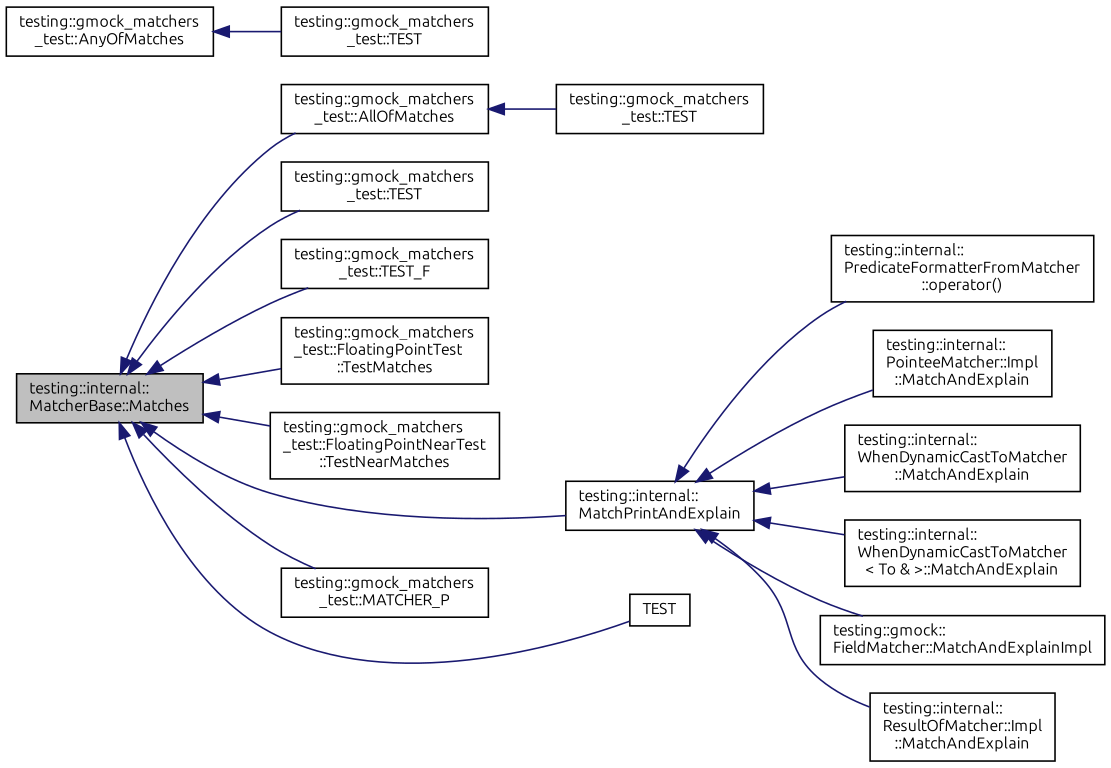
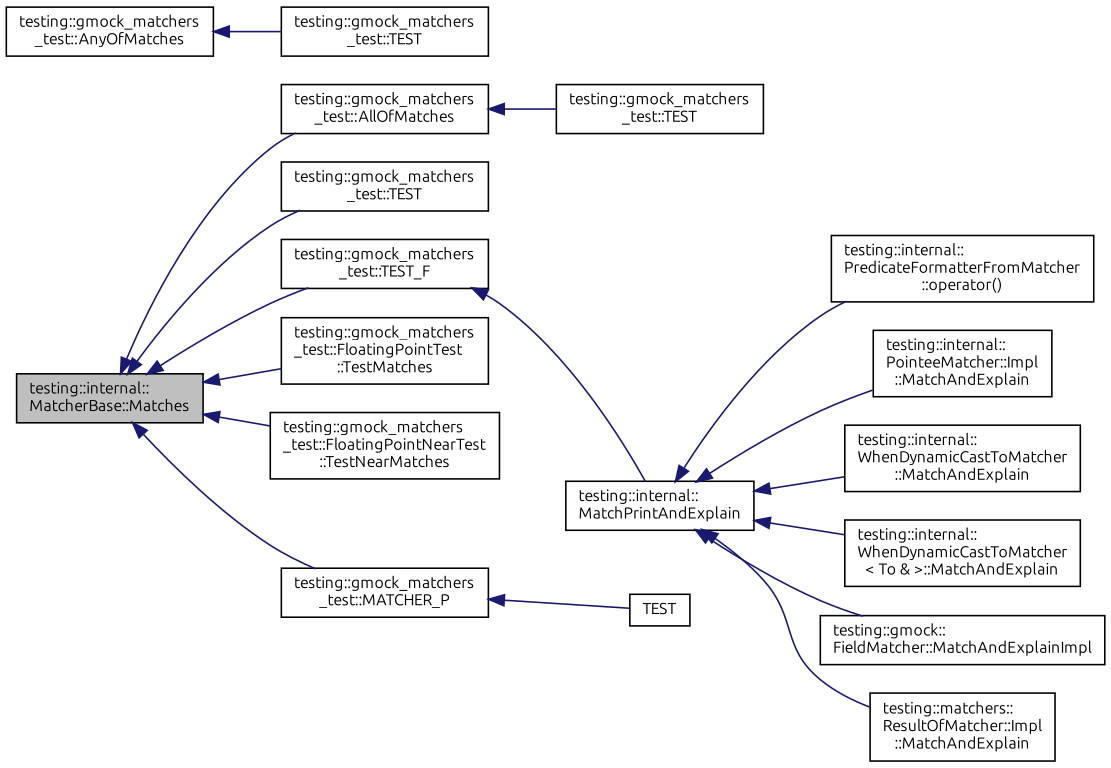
(351, 510) -> (576, 379)
(327, 653) -> (567, 604)
(963, 727) -> (963, 727)
